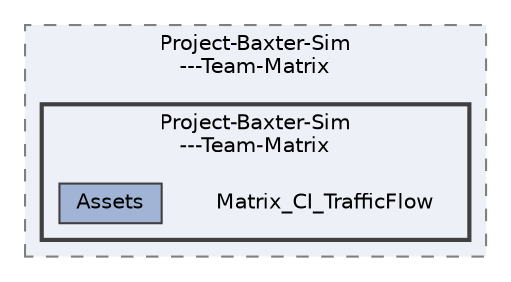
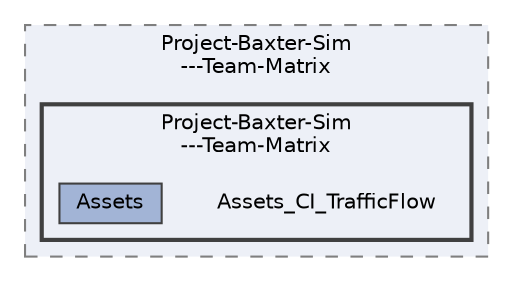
(325, 203) -> (328, 203)
